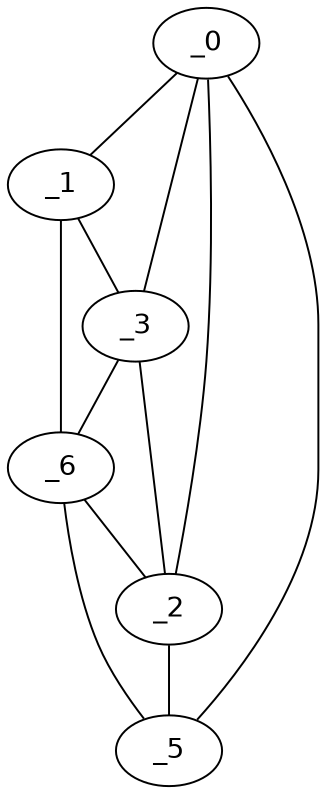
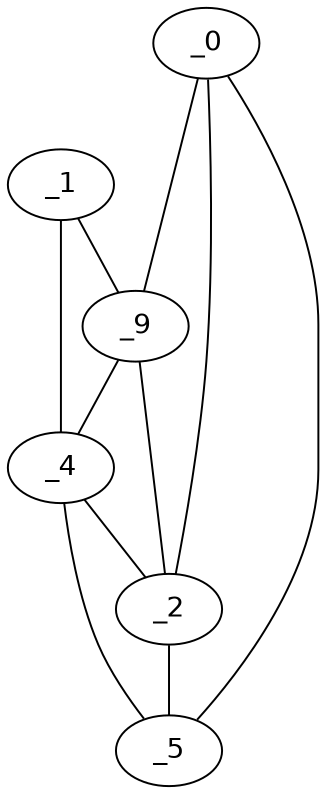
(134, 114) -> none
(136, 326) -> (136, 326)
(61, 468) -> (61, 468)
